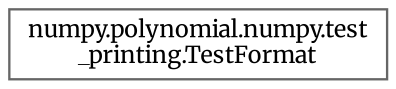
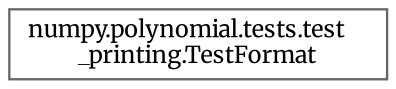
(198, 44) -> (198, 44)
